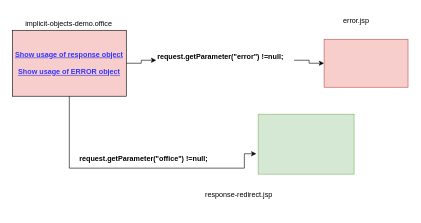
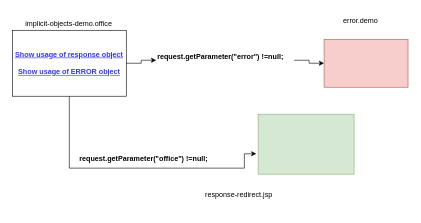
(361, 21) -> (363, 21)
(69, 63) -> (69, 63)
